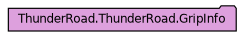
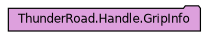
(122, 20) -> (104, 20)
